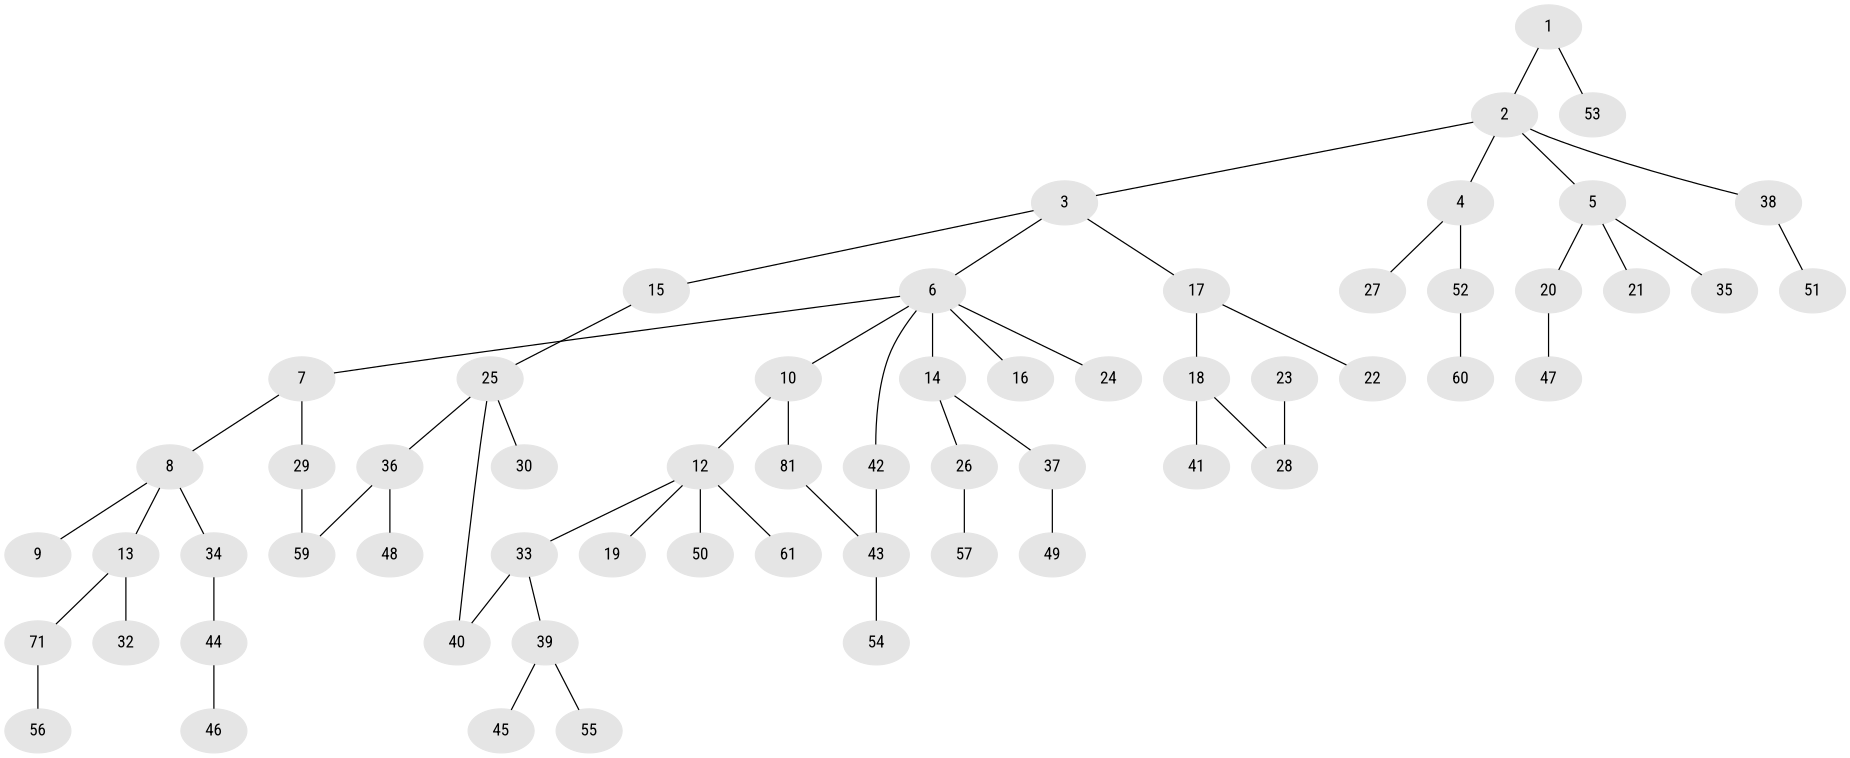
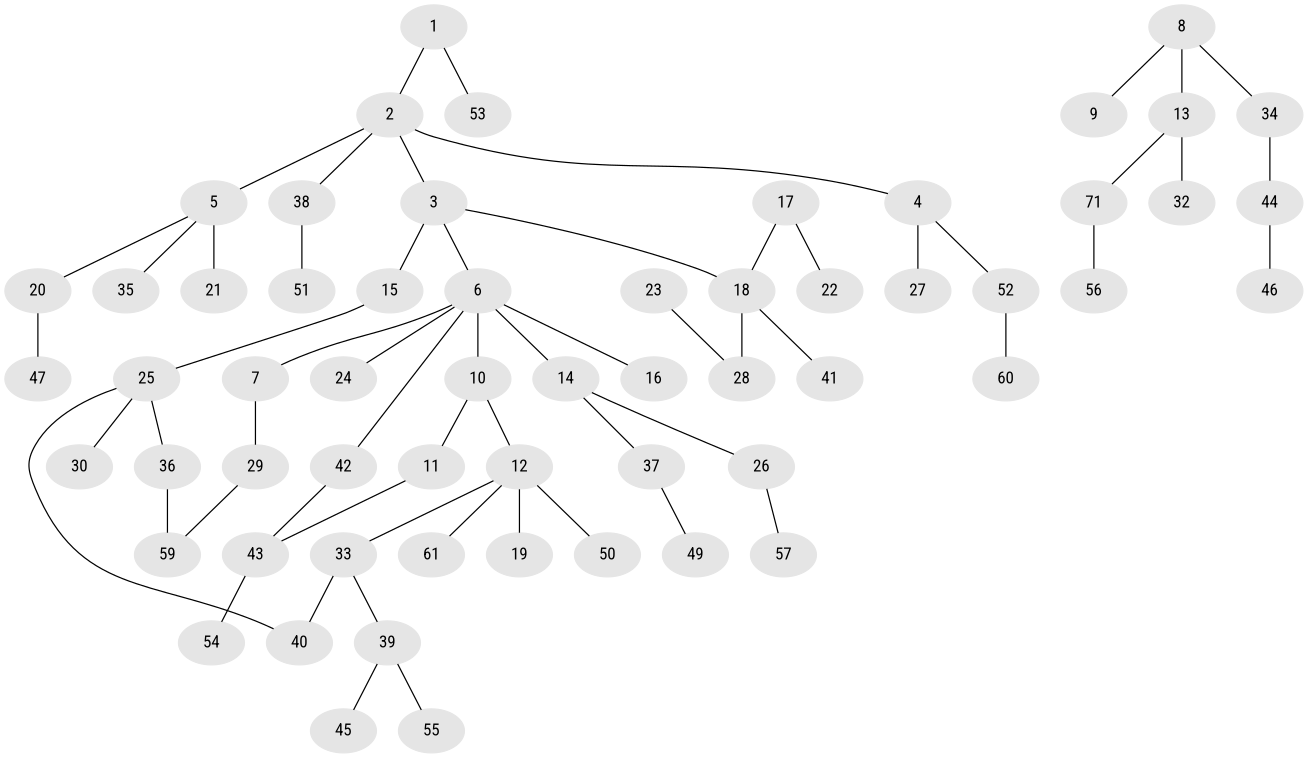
(1131, 247) -> (593, 238)
(236, 423) -> none
(788, 467) -> (431, 467)
(390, 555) -> none
